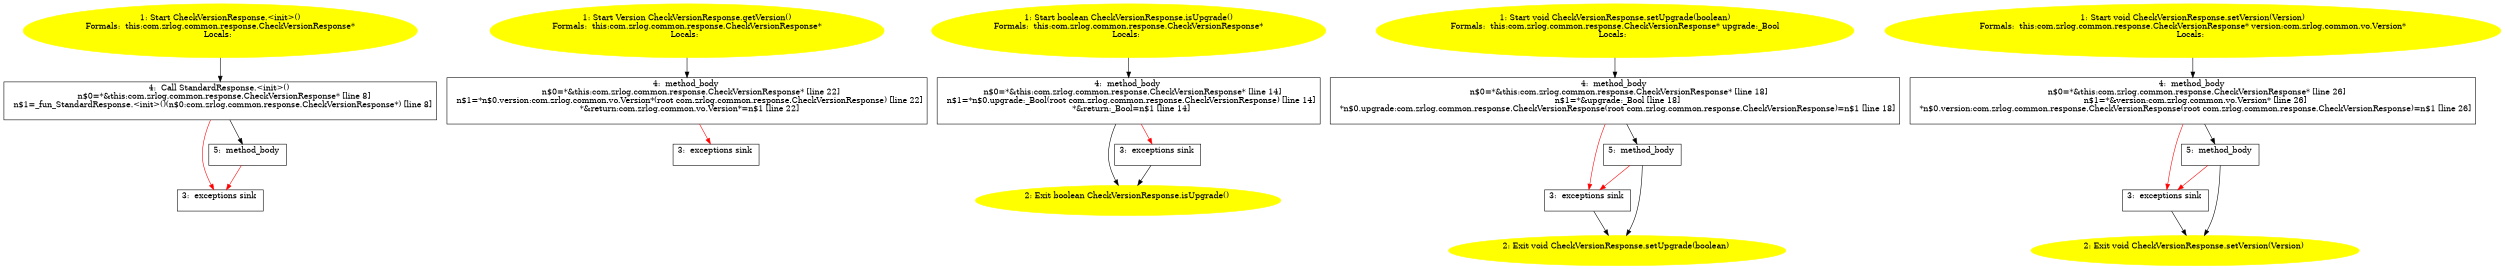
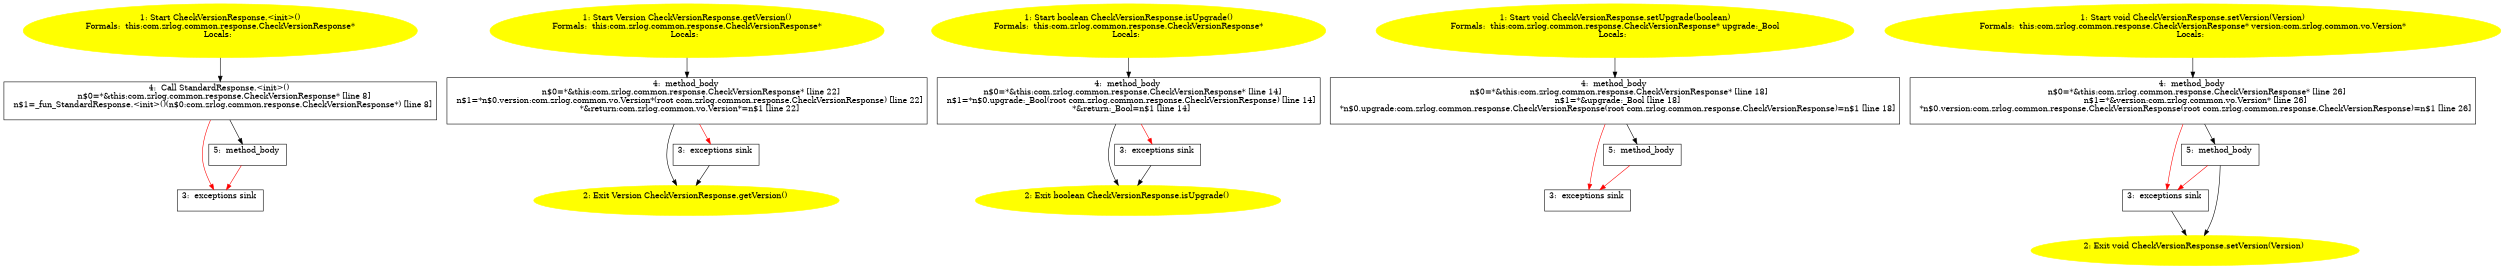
none -> (686, 200)
(1617, 251) -> none
